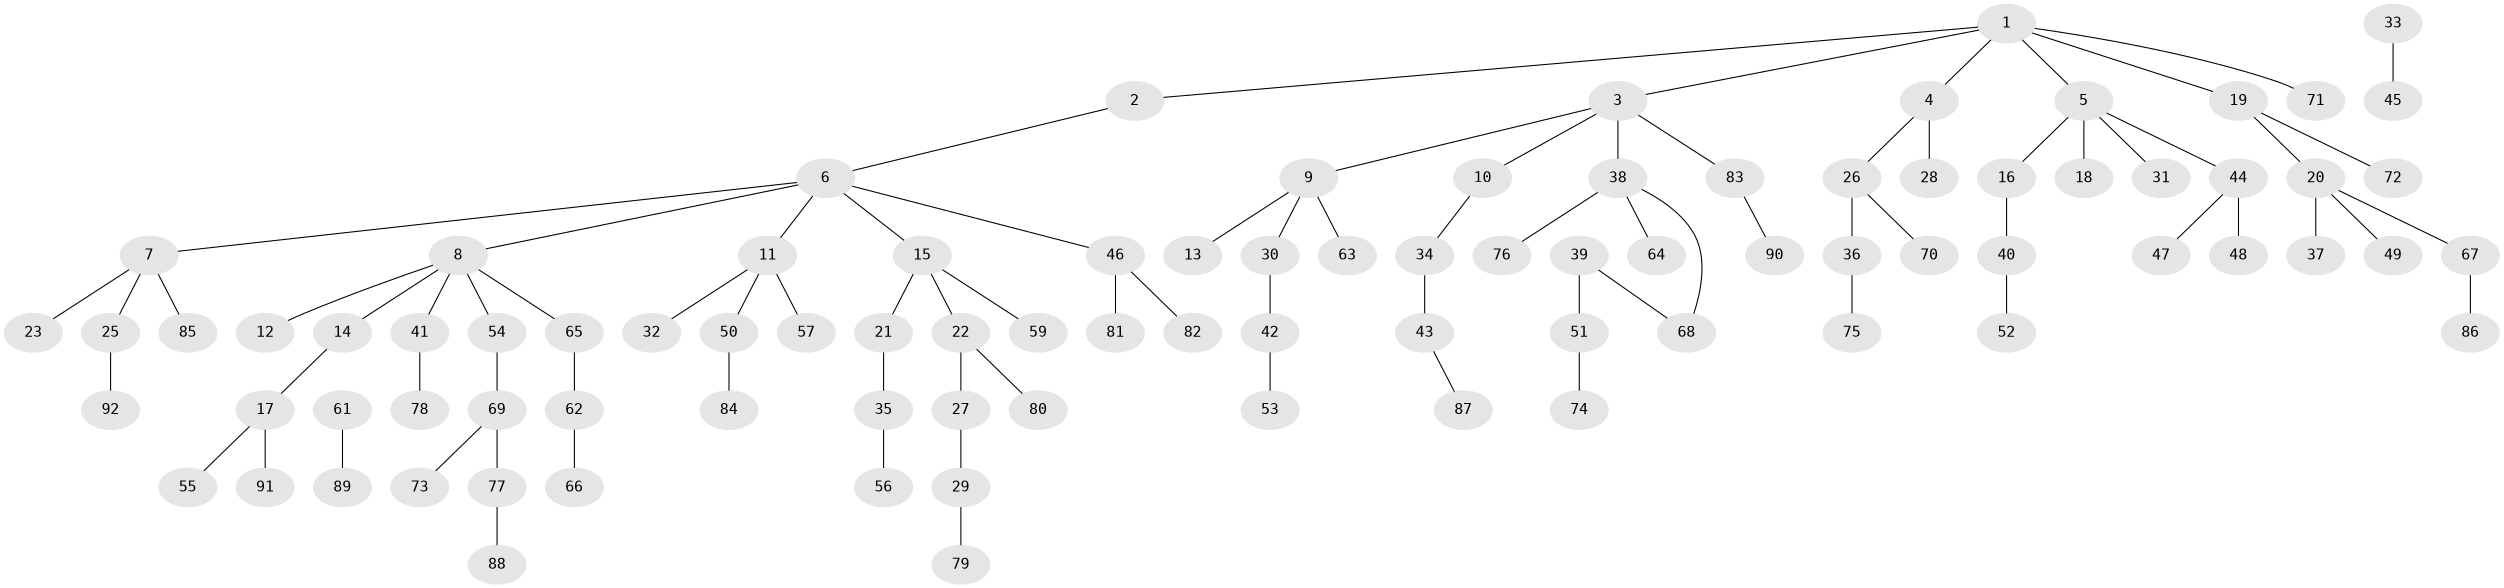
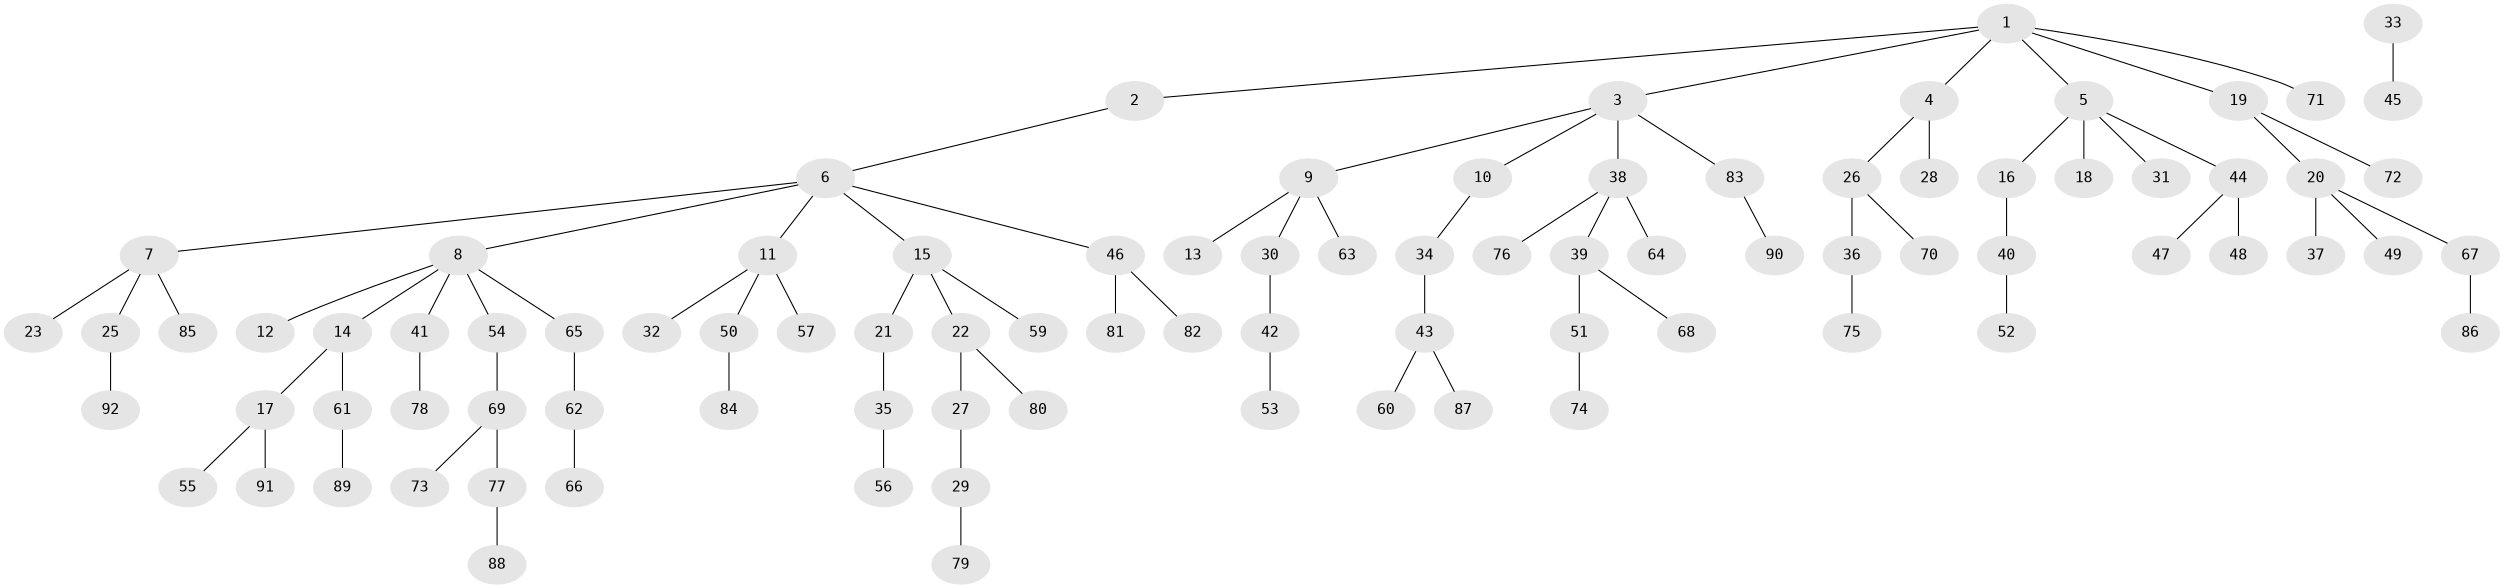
(1697, 240) -> (1599, 217)
none -> (342, 372)
none -> (1386, 410)
